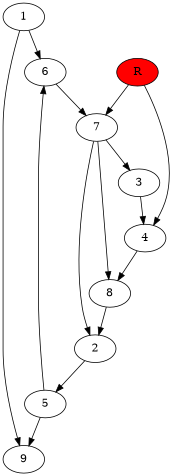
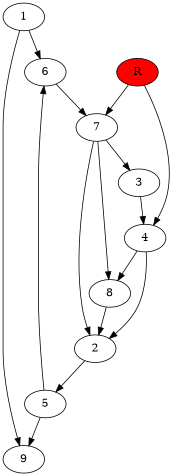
none -> (141, 297)
